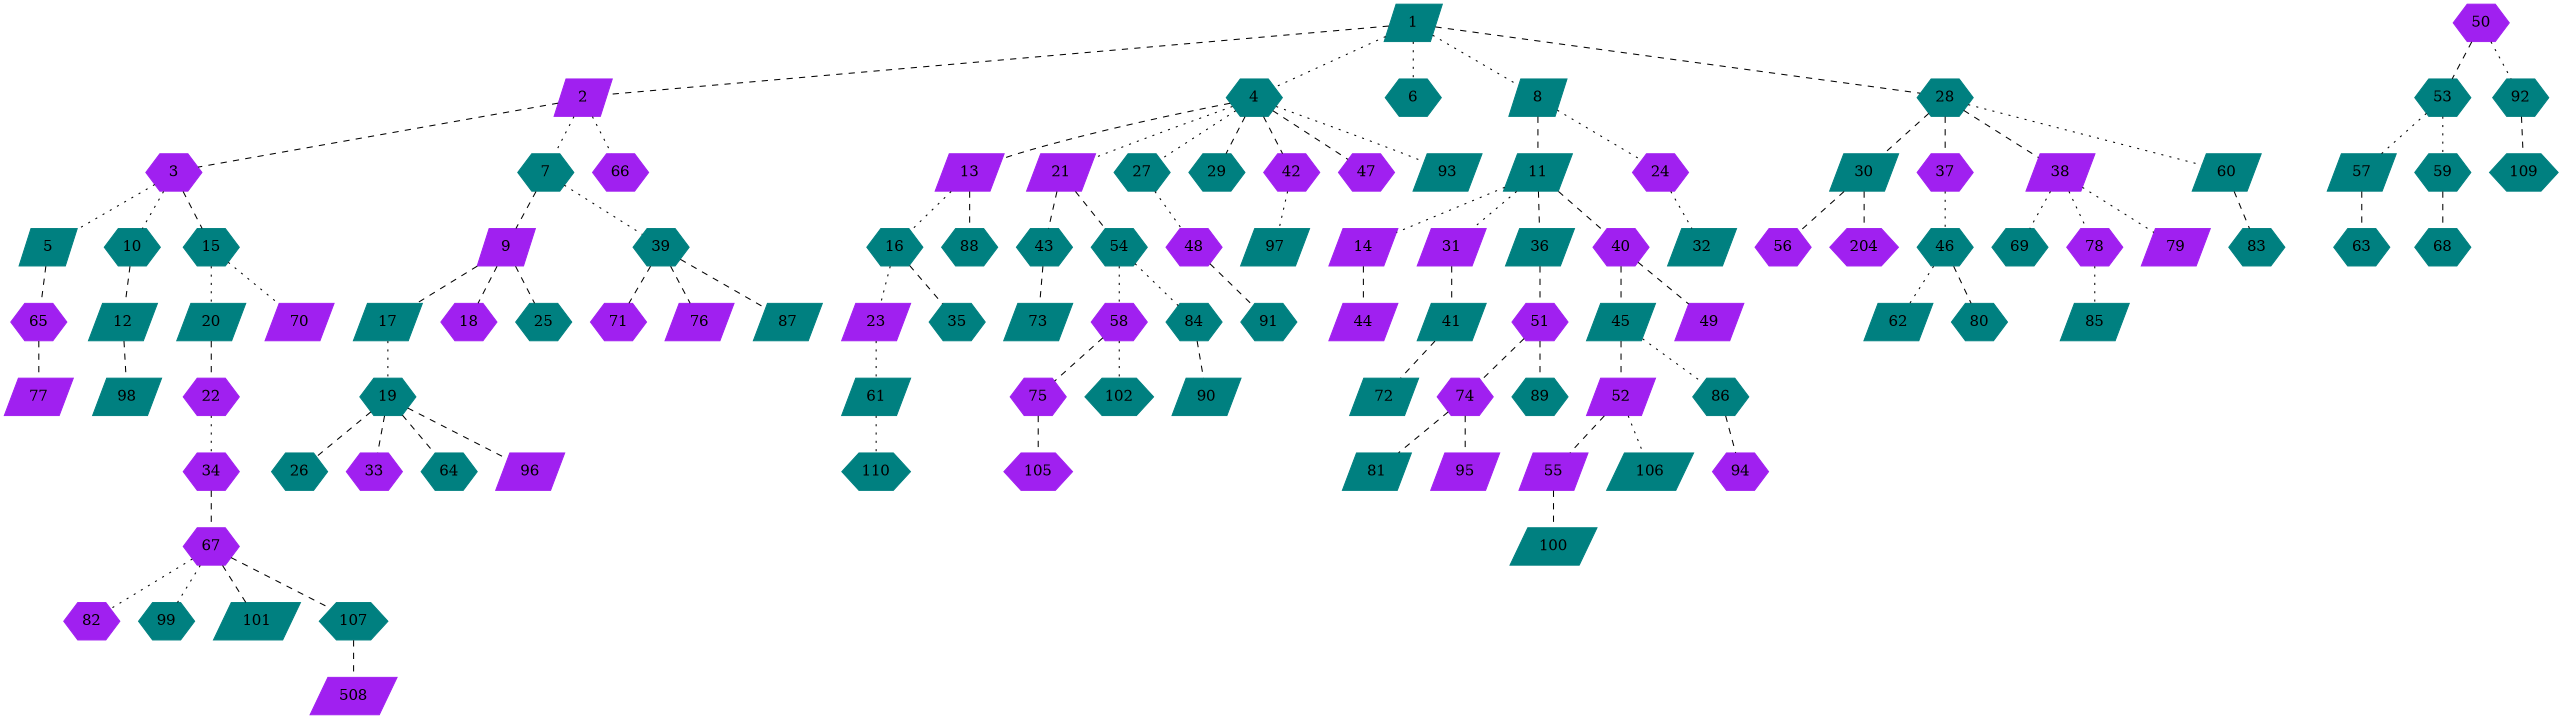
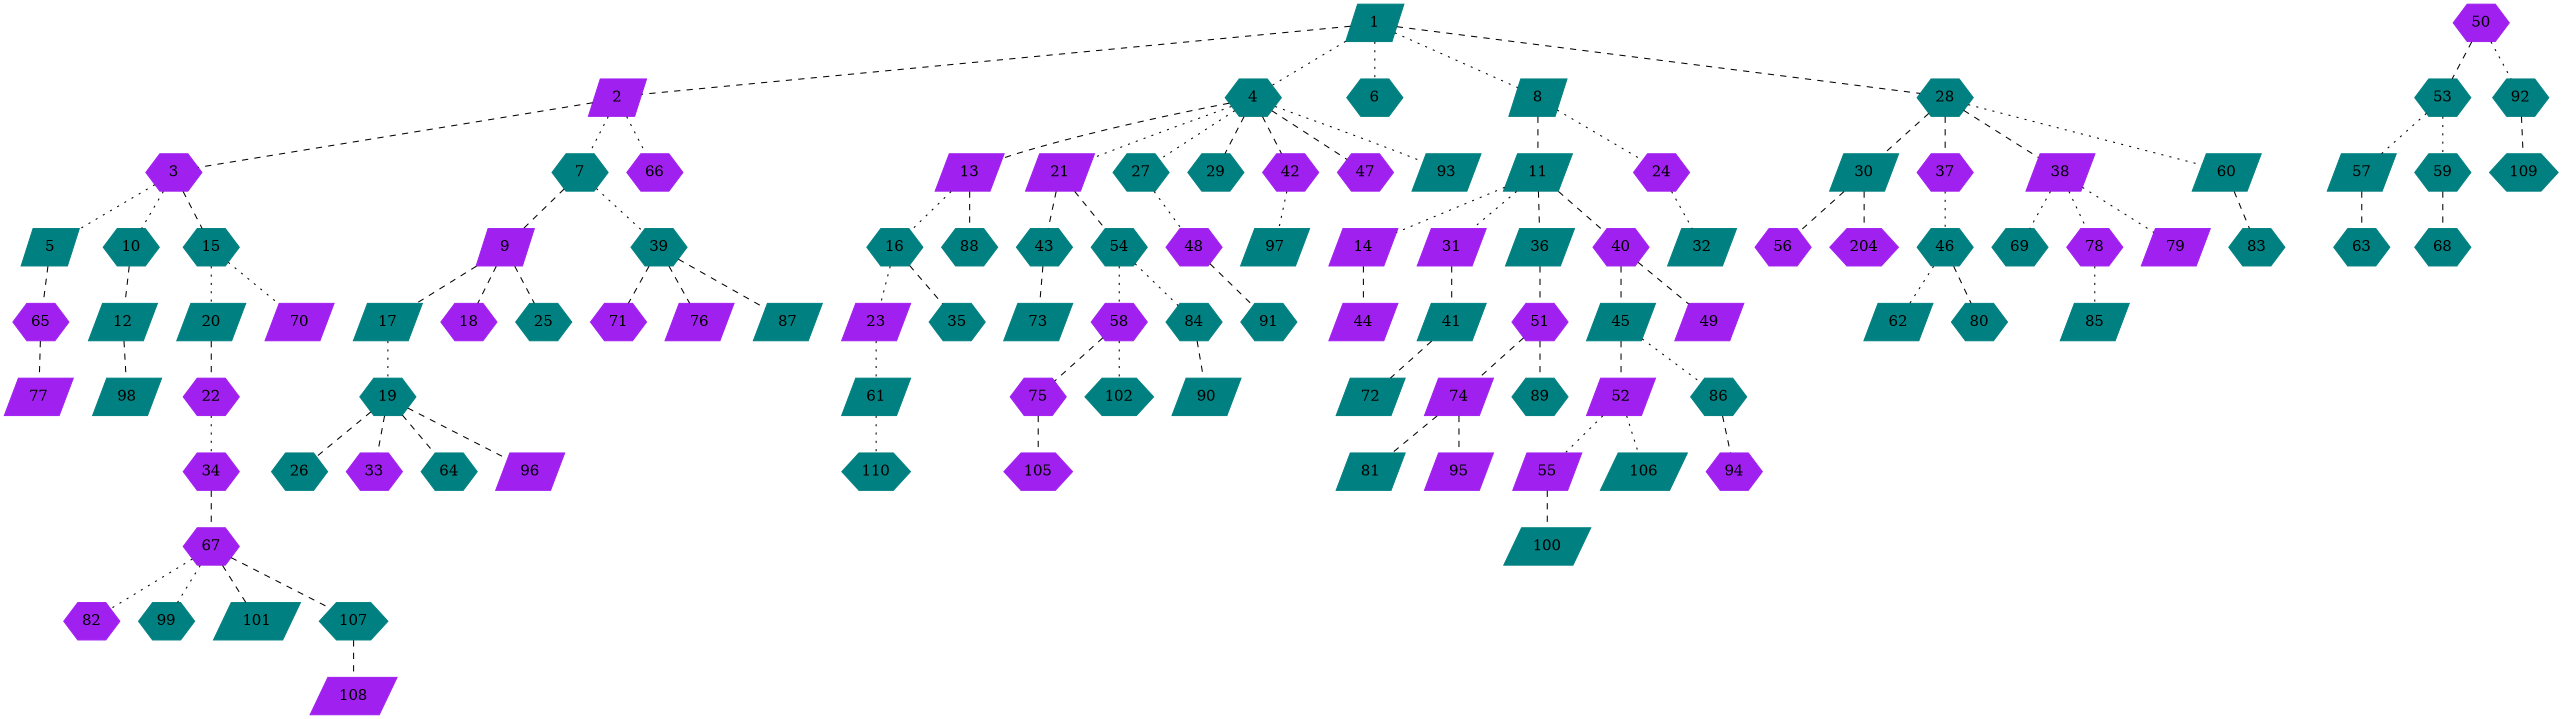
(1465, 397) -> (1459, 397)
(1587, 434) -> (1584, 434)
(354, 696) -> (354, 696)
